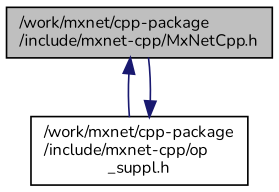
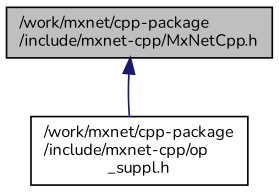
(150, 79) -> none
